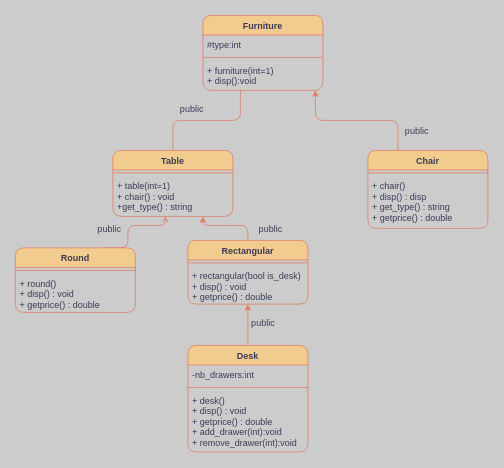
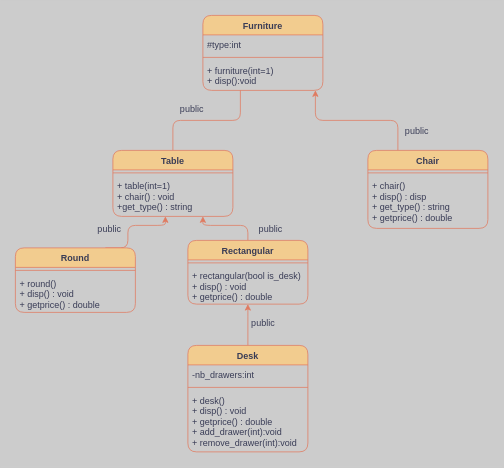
(165, 223) -> (165, 224)
